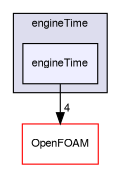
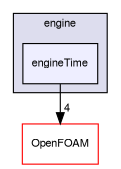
(60, 24) -> (60, 24)
